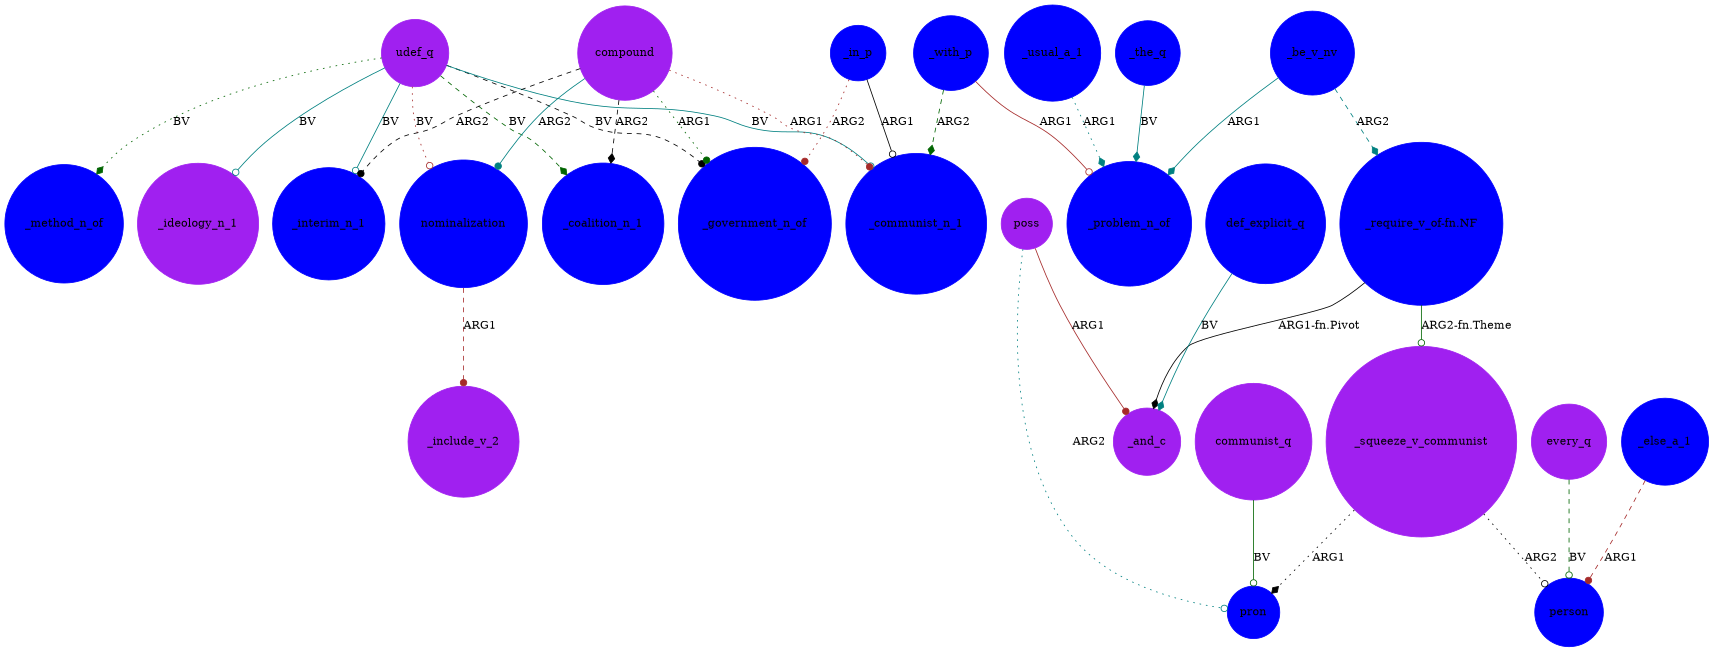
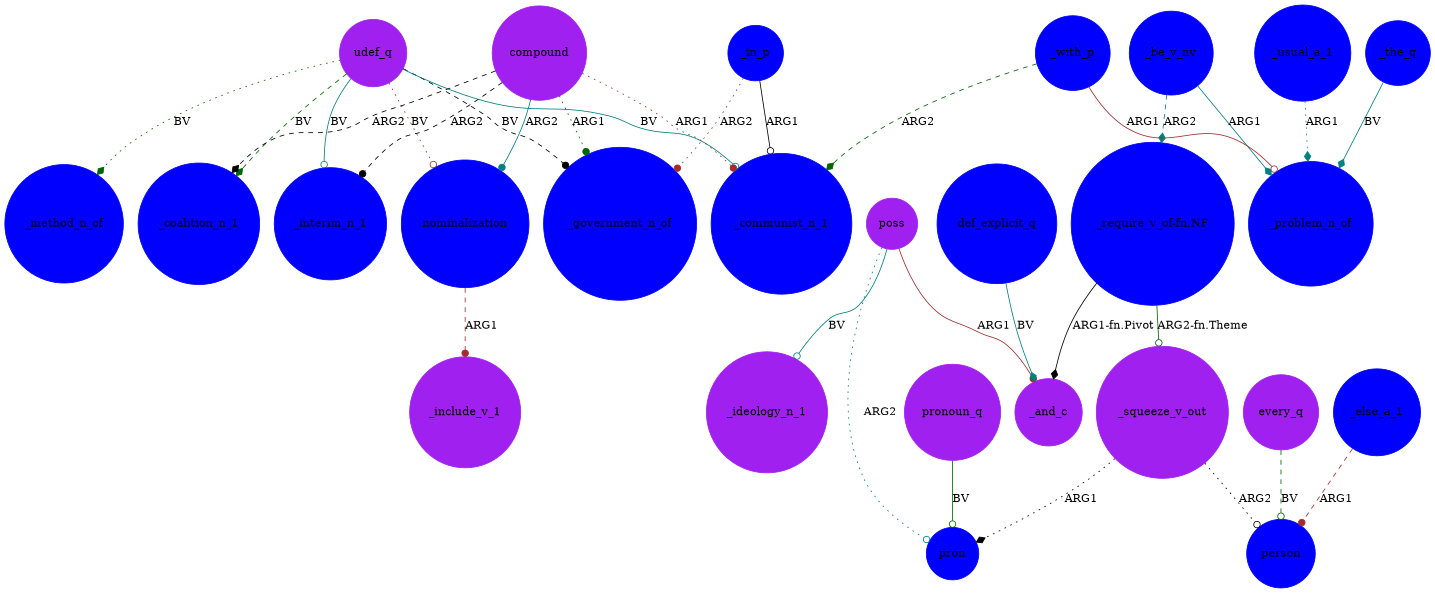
(307, 112) -> (853, 310)
(464, 442) -> (465, 412)
(1254, 442) -> (953, 412)
(1421, 442) -> (1162, 412)
